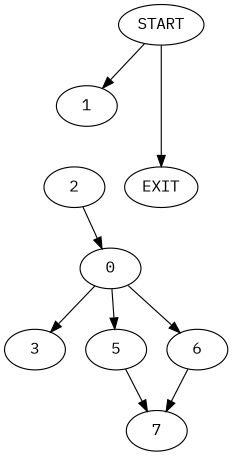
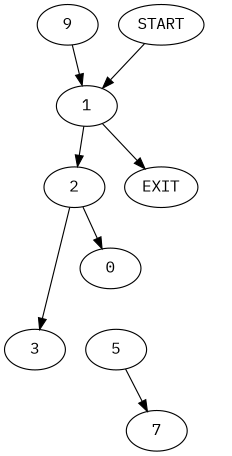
none -> (68, 25)
(161, 100) -> (120, 142)
none -> (82, 141)
(113, 303) -> none
(77, 305) -> (56, 263)
(197, 350) -> none
